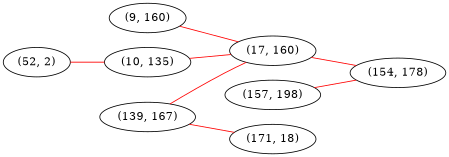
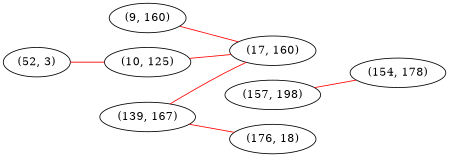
(334, 61) -> none
(37, 62) -> (37, 62)
(148, 62) -> (148, 62)
(273, 139) -> (273, 139)
